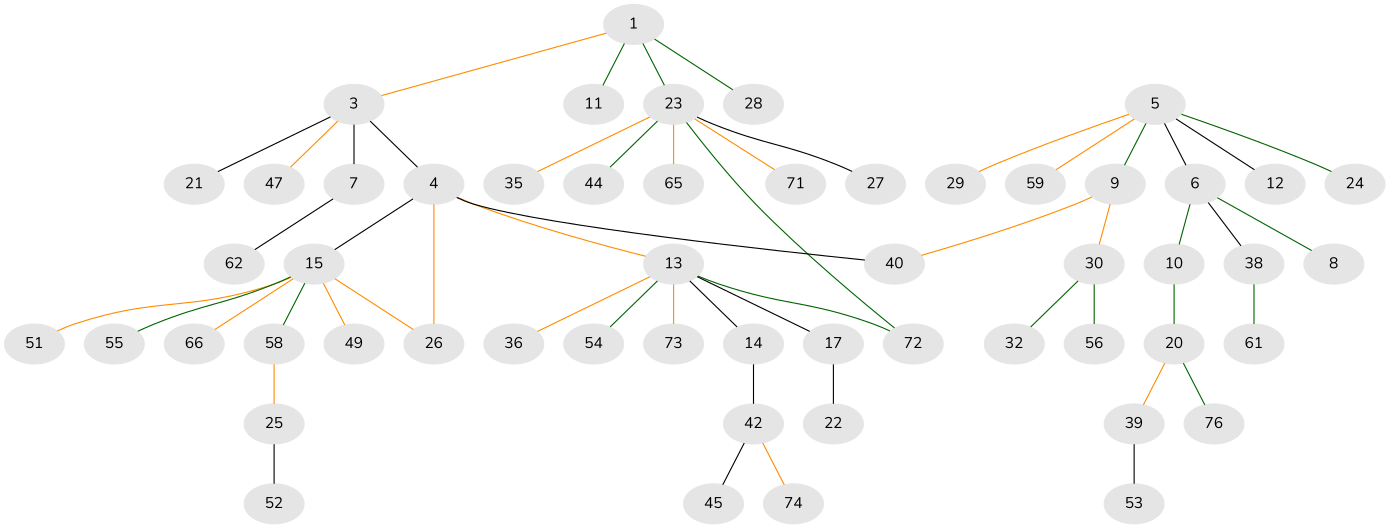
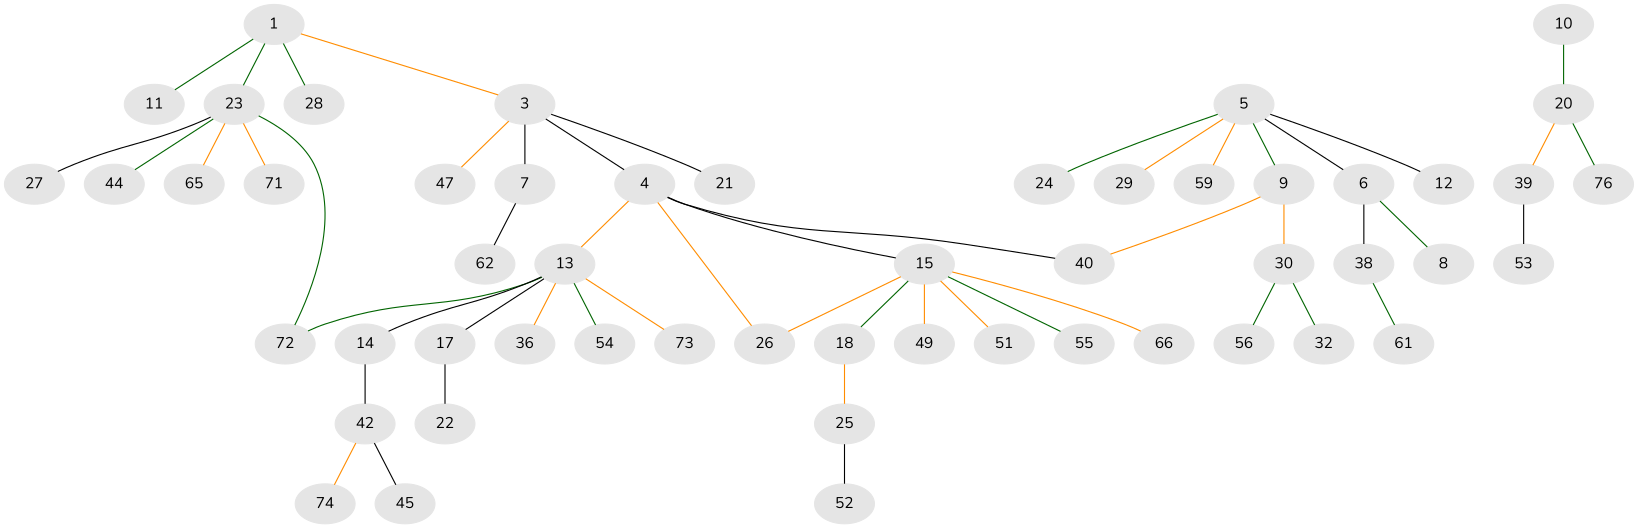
(514, 184) -> none
(1185, 224) -> none
(274, 344) -> (844, 344)
